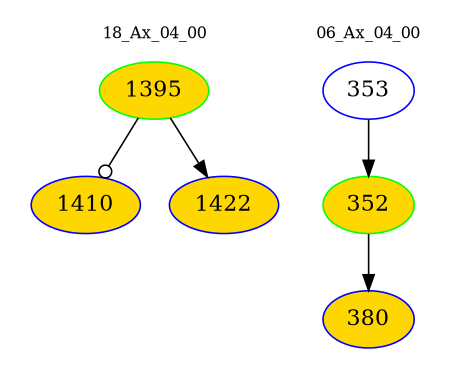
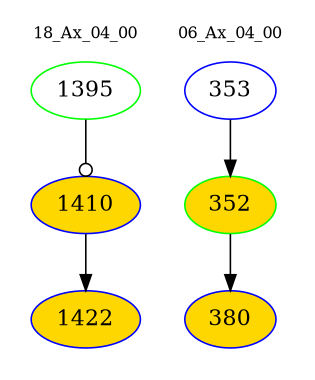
(154, 91) -> (86, 91)
(185, 141) -> (86, 254)
